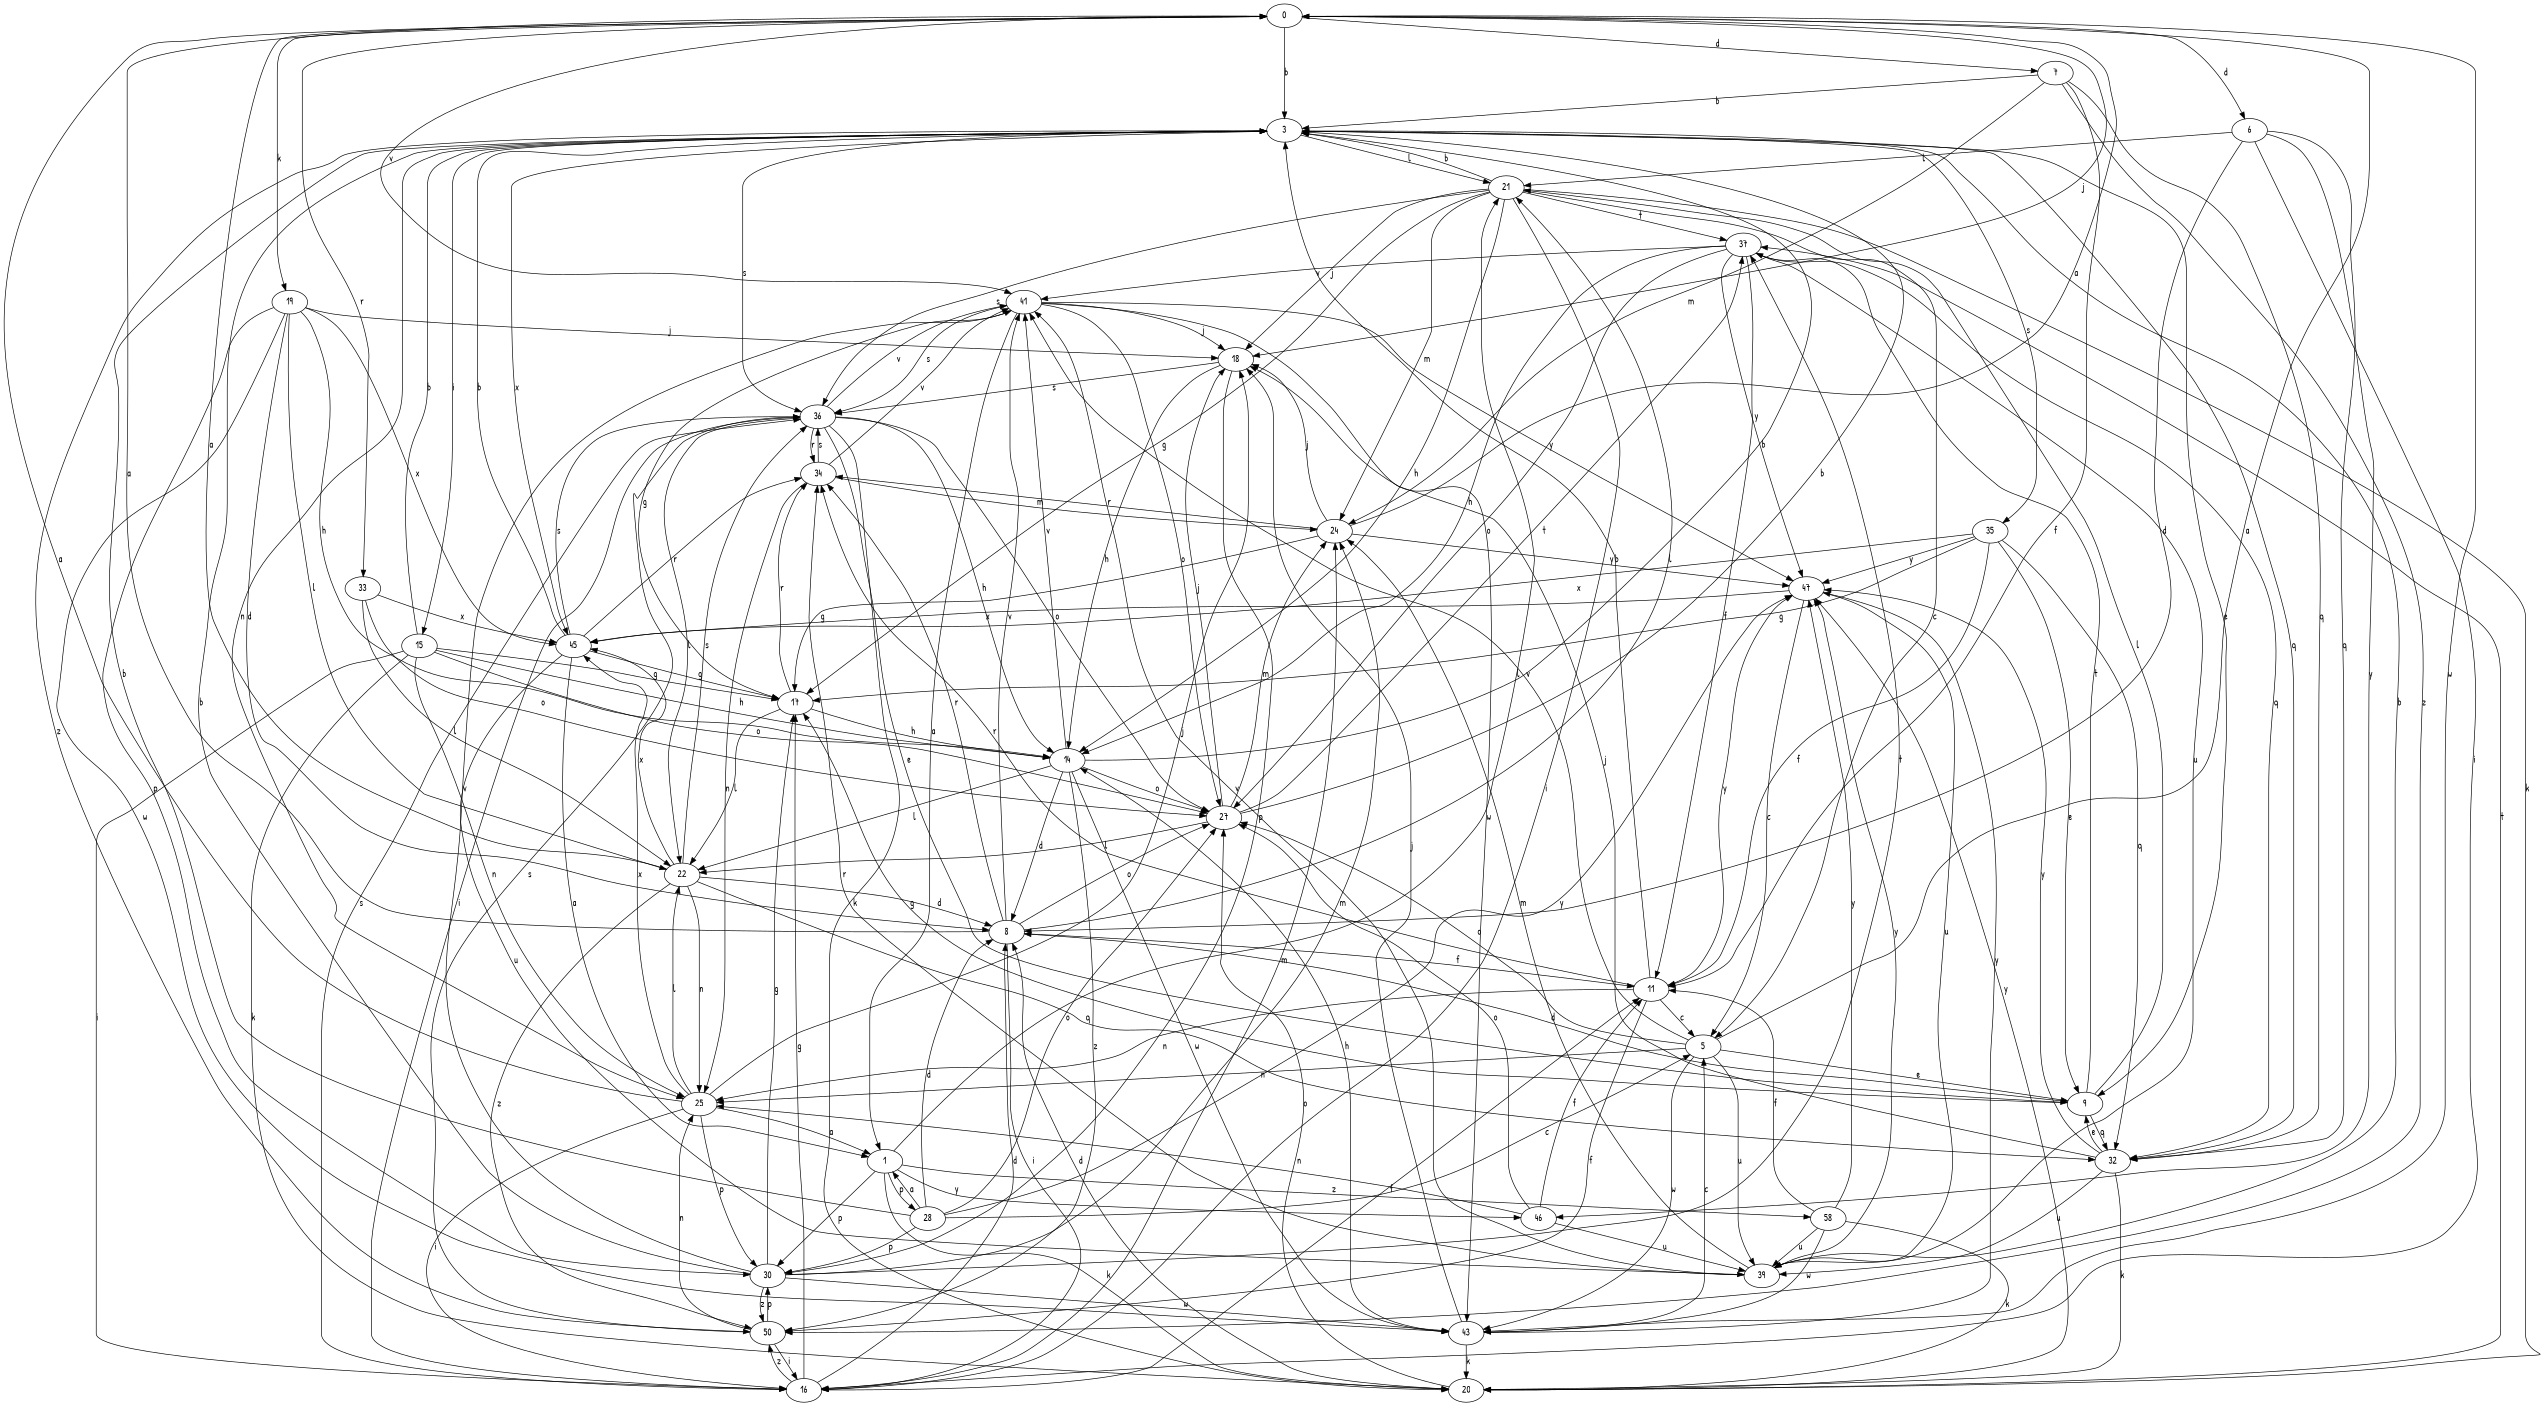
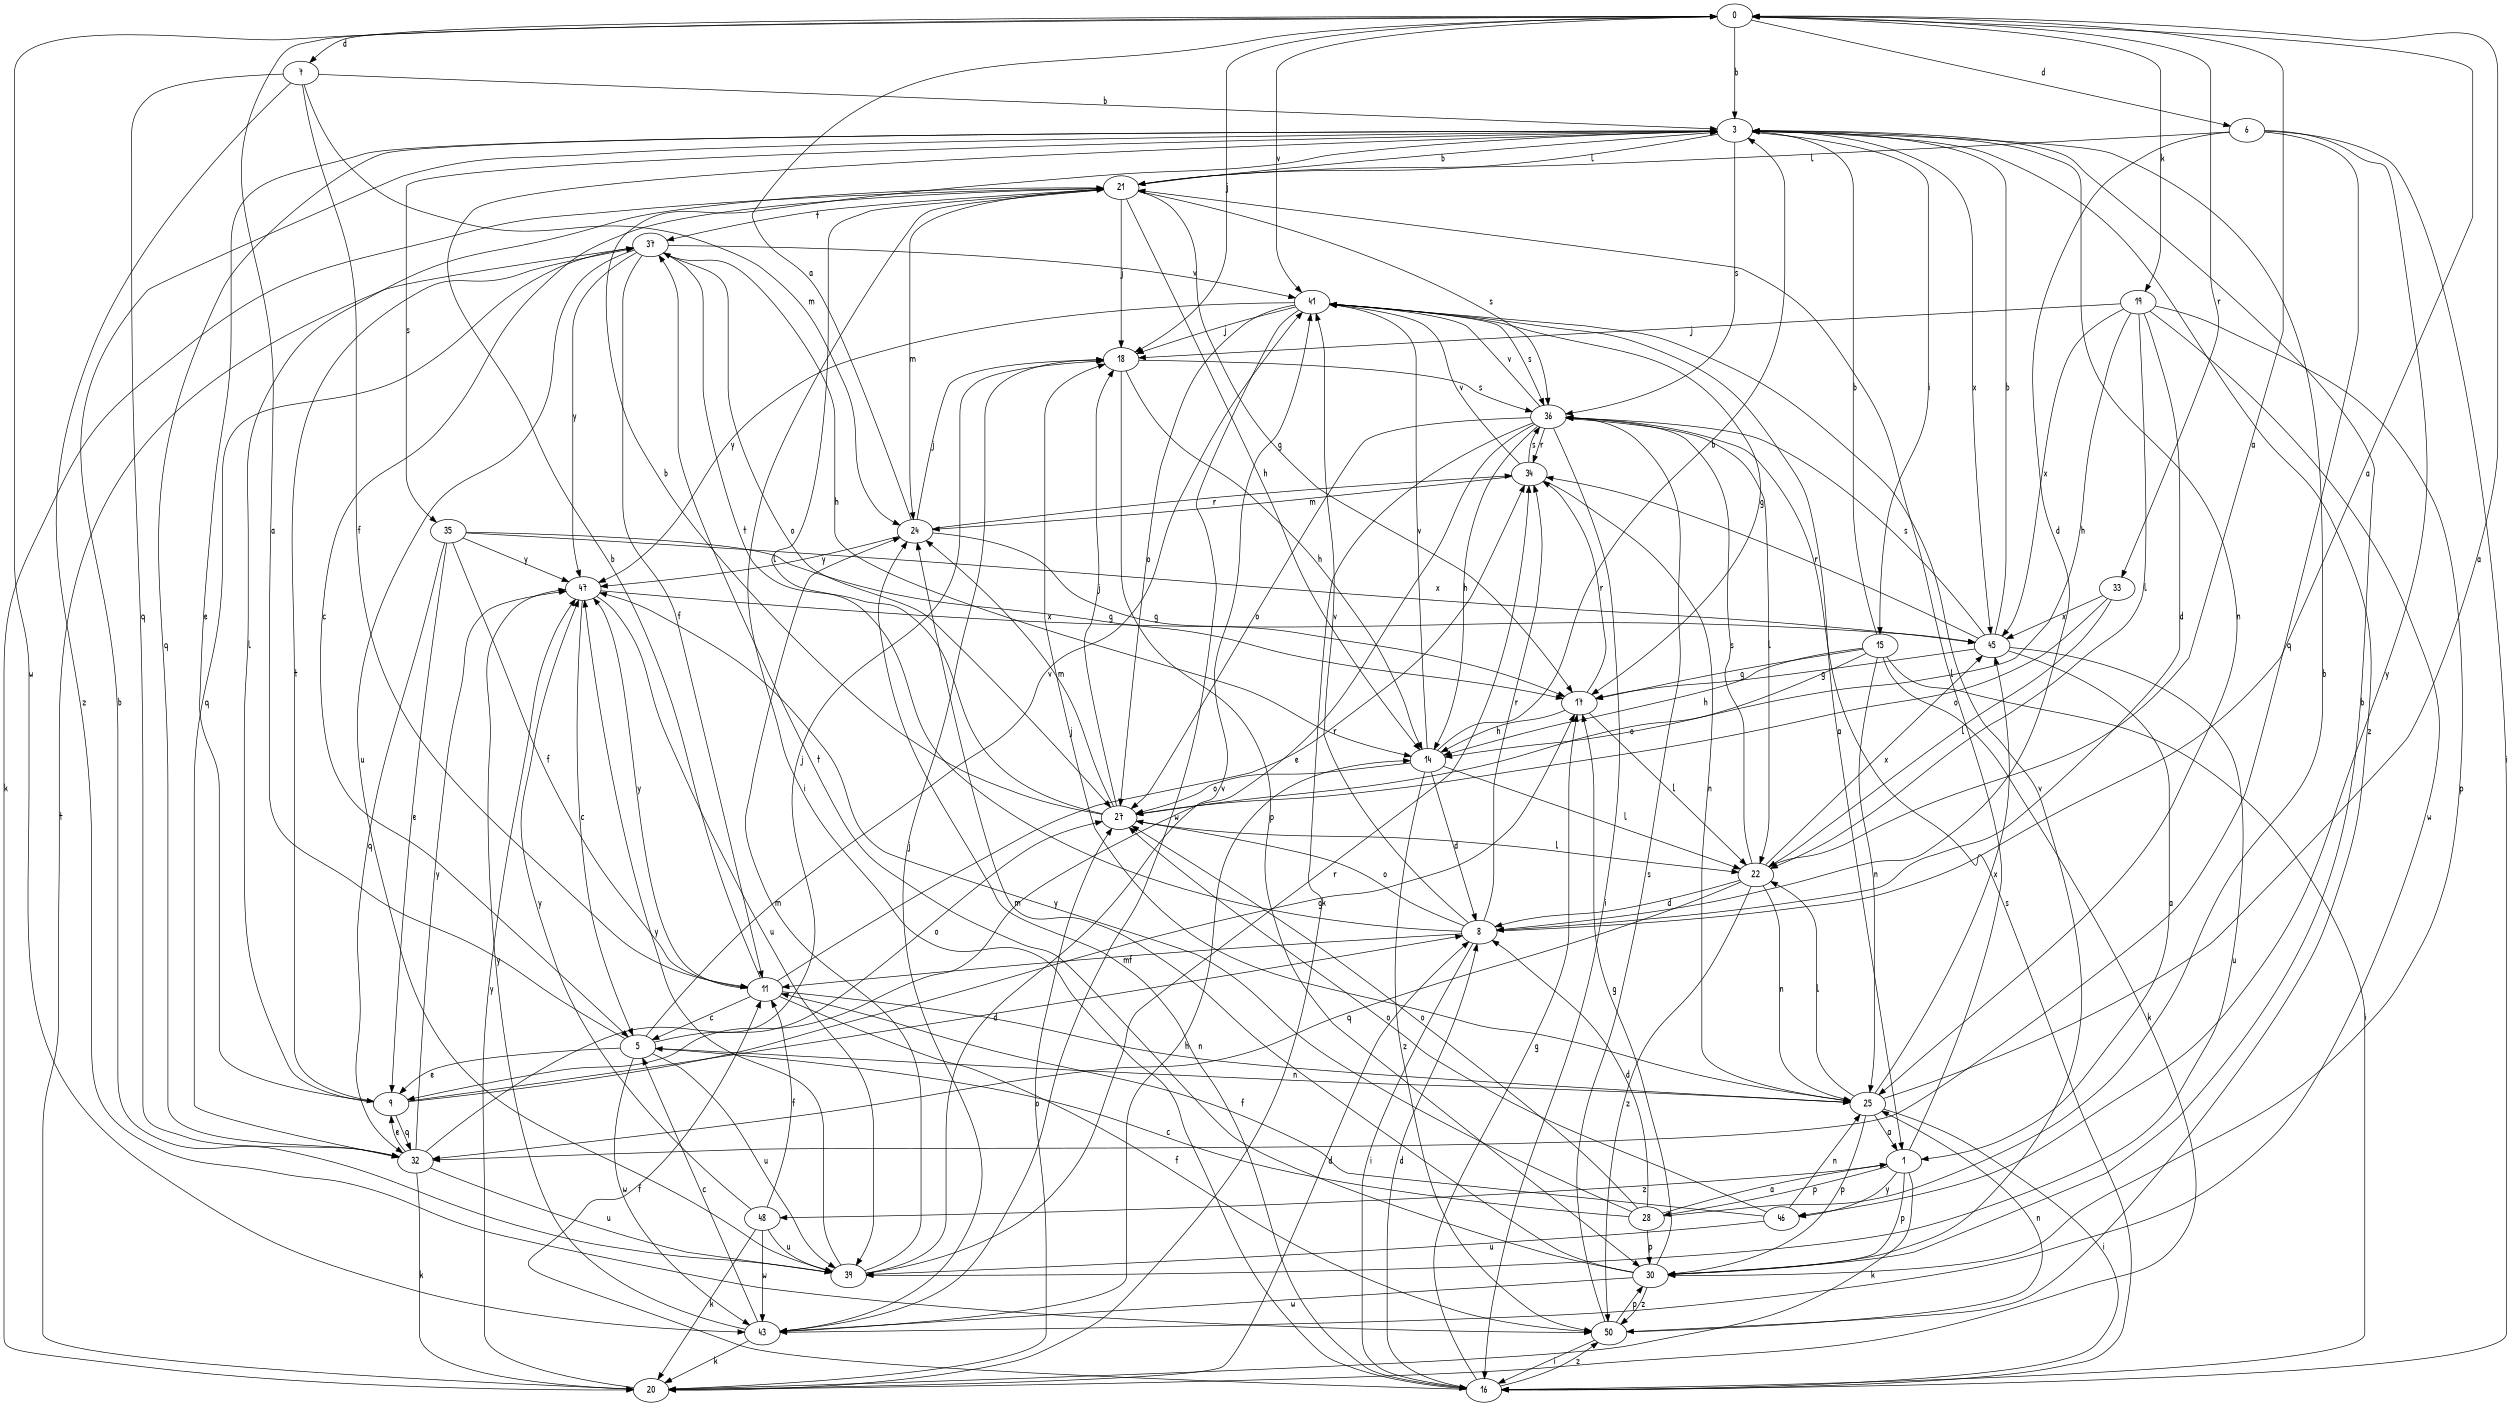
(1219, 1111) -> none
(1828, 1219) -> (762, 1219)
